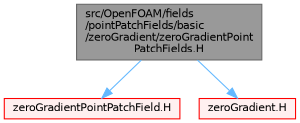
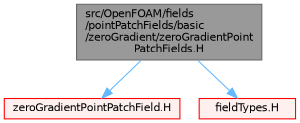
(247, 109) -> (247, 109)
